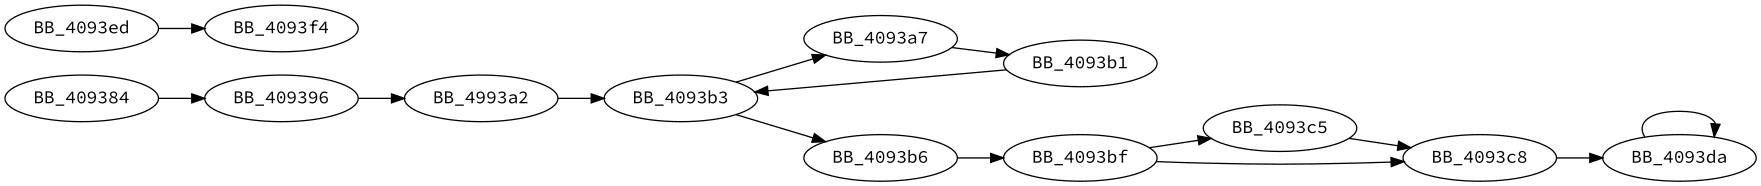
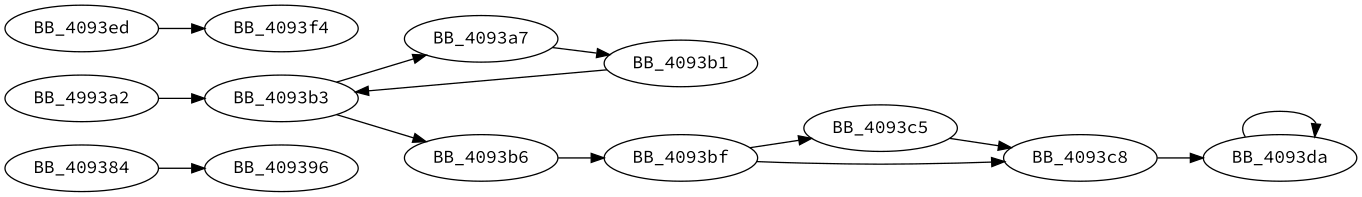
(375, 98) -> none
